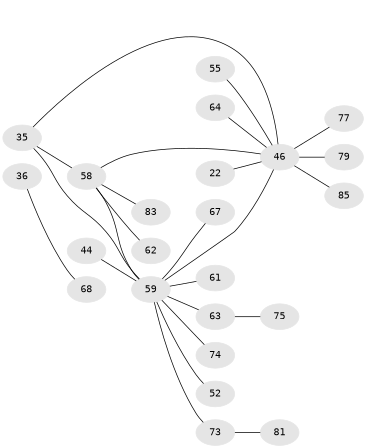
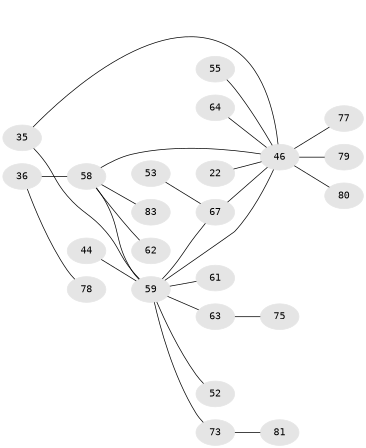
(54, 157) -> (60, 176)
none -> (151, 174)
none -> (248, 185)
(344, 196) -> (344, 196)
(87, 290) -> (87, 290)
(215, 355) -> none
